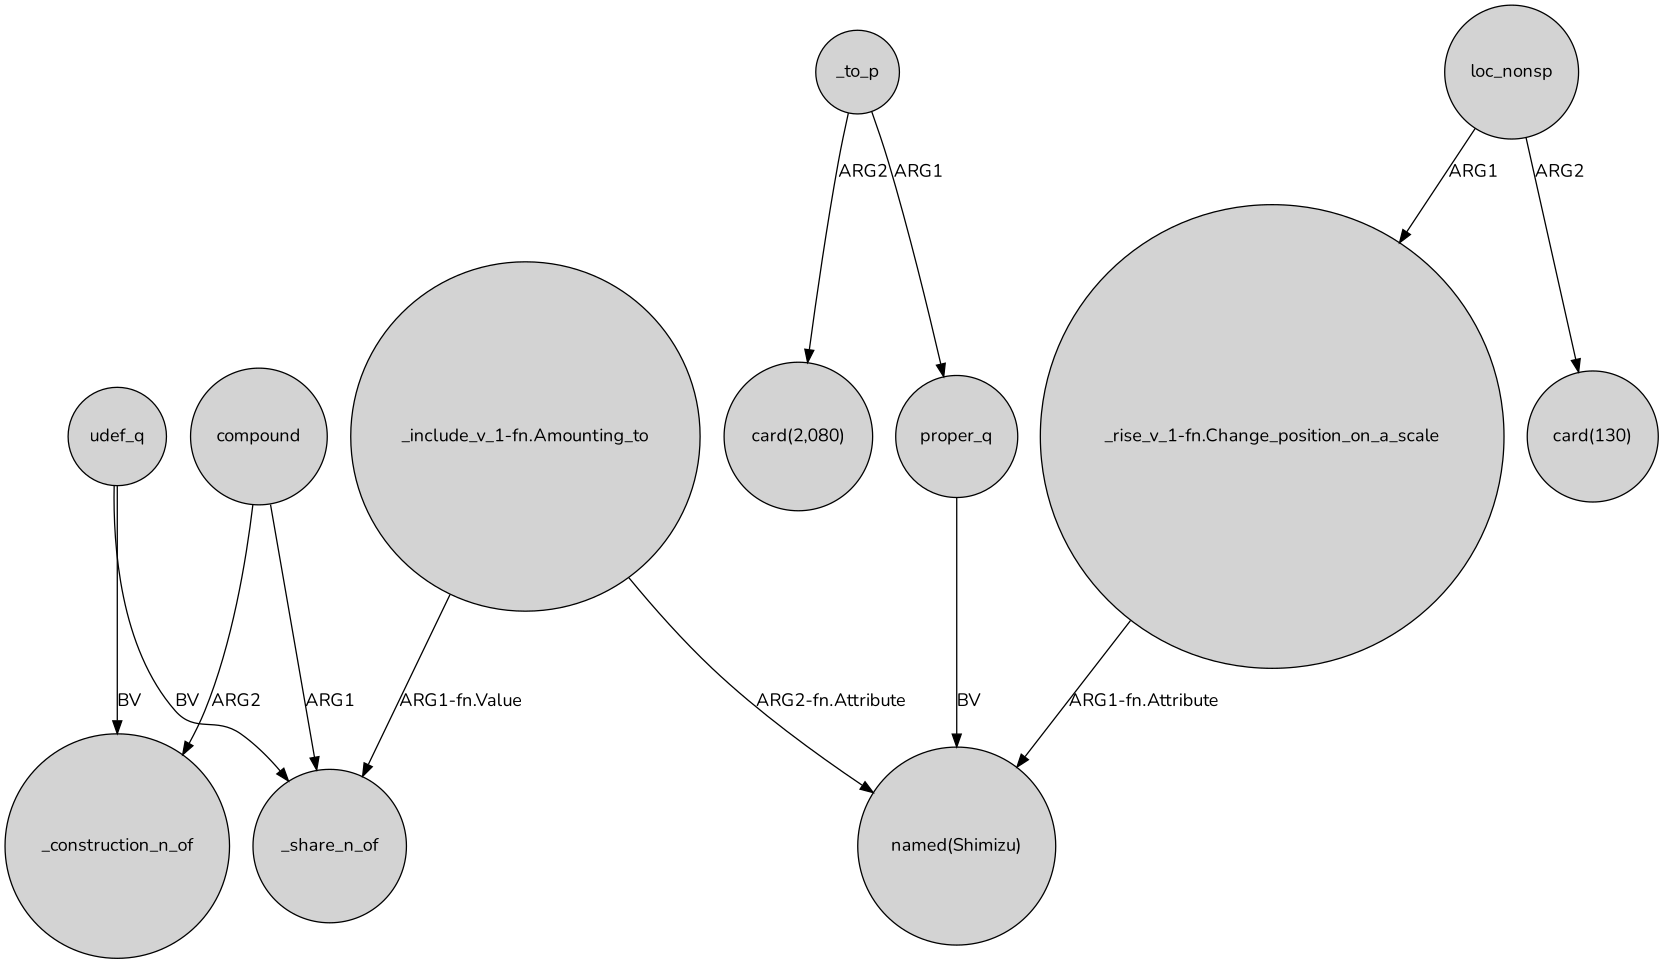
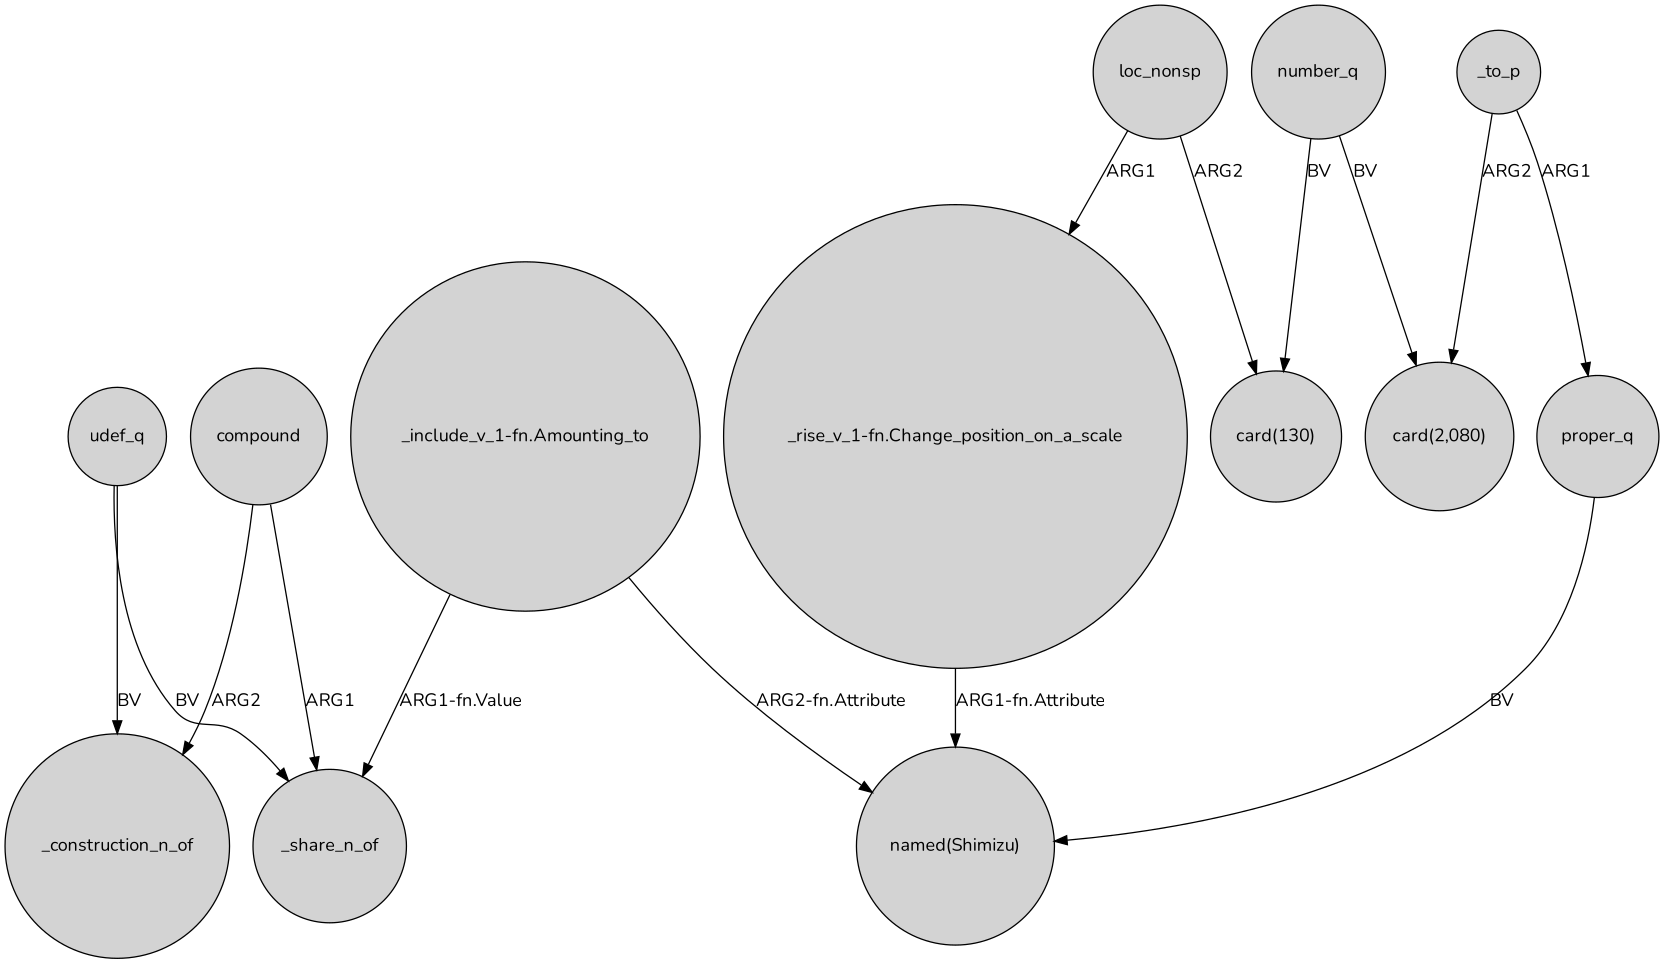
none -> (1319, 72)
